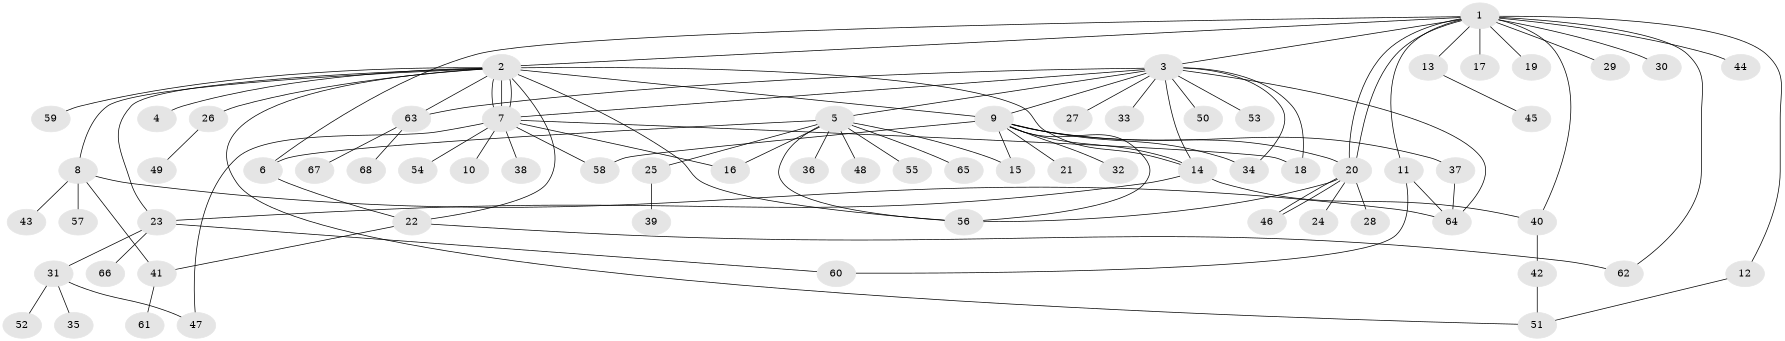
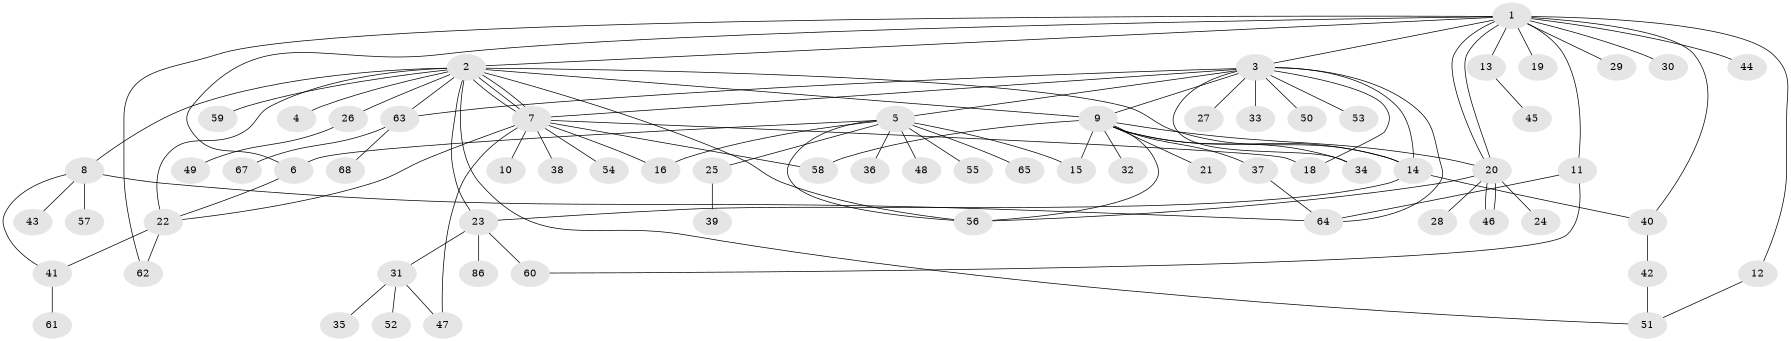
(1480, 67) -> none
none -> (353, 189)
(105, 274) -> (479, 274)
